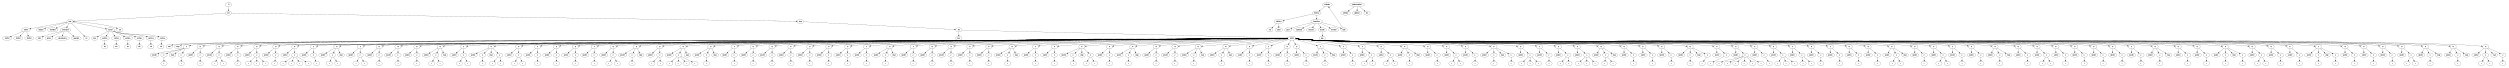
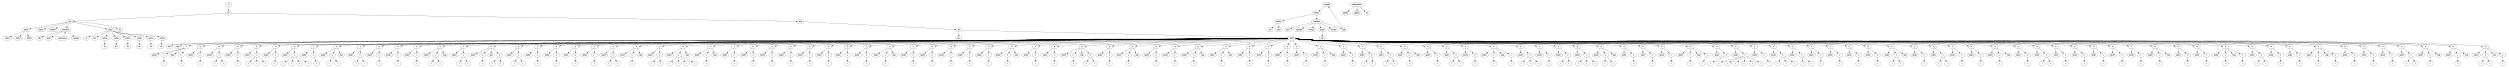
(78, 29) -> (98, 33)
(63, 33) -> (64, 35)
